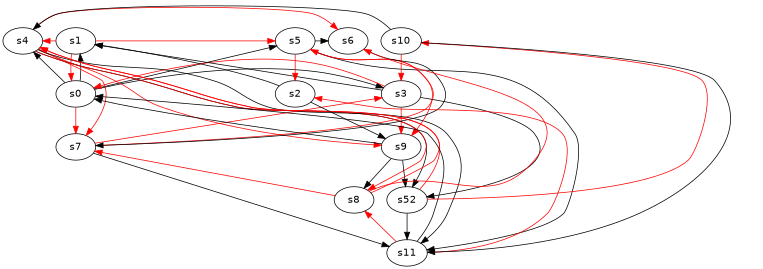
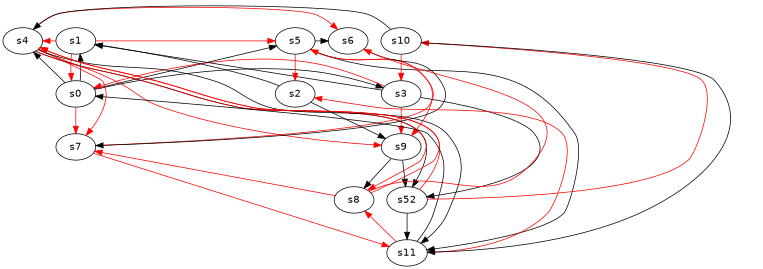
(242, 120) -> none
(276, 130) -> none
(238, 199) -> (238, 199)
